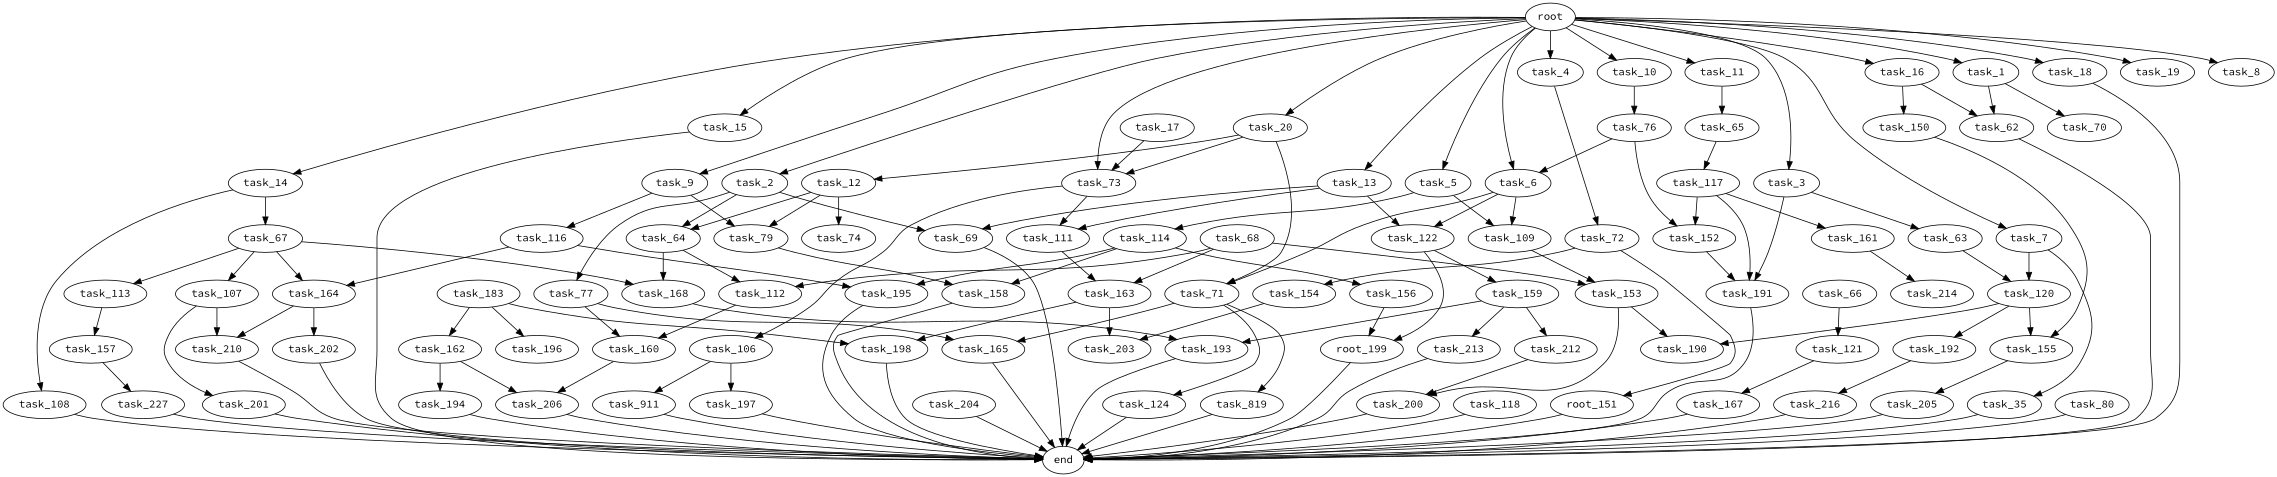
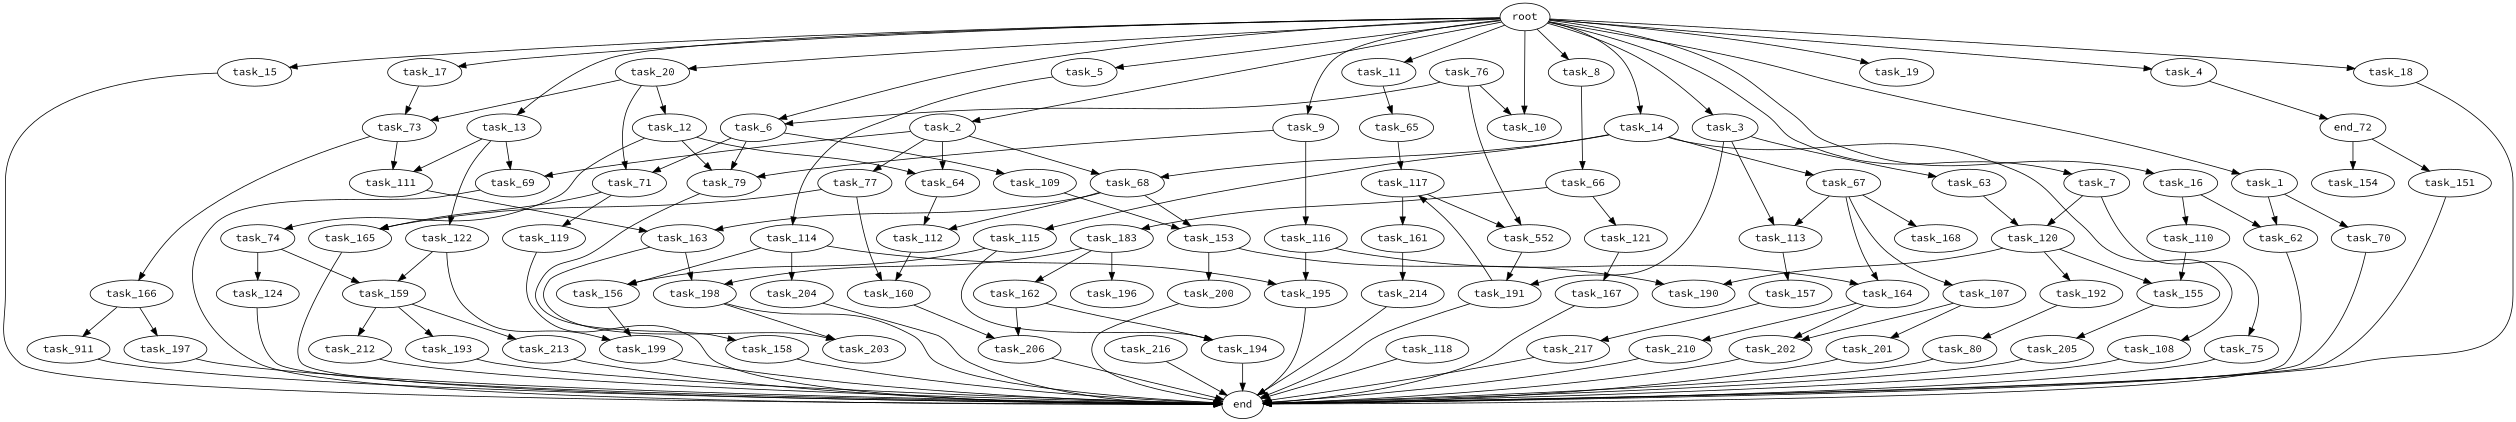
(1289, 51) -> (982, 31)
(1634, 96) -> (1492, 97)
none -> (1582, 124)
(1904, 128) -> (2188, 239)
none -> (1030, 154)
none -> (1389, 157)
none -> (1751, 180)
none -> (1348, 205)
(1466, 205) -> none
(1465, 211) -> (739, 155)
(1744, 229) -> (1462, 238)
none -> (1015, 239)
(1602, 239) -> (2353, 128)
(1694, 239) -> (1529, 239)
(1080, 261) -> (792, 261)
none -> (317, 264)
(663, 264) -> none
(217, 318) -> (1881, 321)
(1206, 321) -> (776, 320)
(931, 322) -> none
(731, 349) -> (132, 294)
(1362, 349) -> (641, 349)
none -> (1326, 350)
(1253, 365) -> (258, 262)
(1878, 375) -> (2024, 320)
(1481, 376) -> (713, 387)
none -> (1853, 393)
(143, 405) -> (1568, 349)
(1242, 405) -> (544, 239)
(1592, 405) -> (2450, 183)
(2004, 405) -> (2241, 349)
